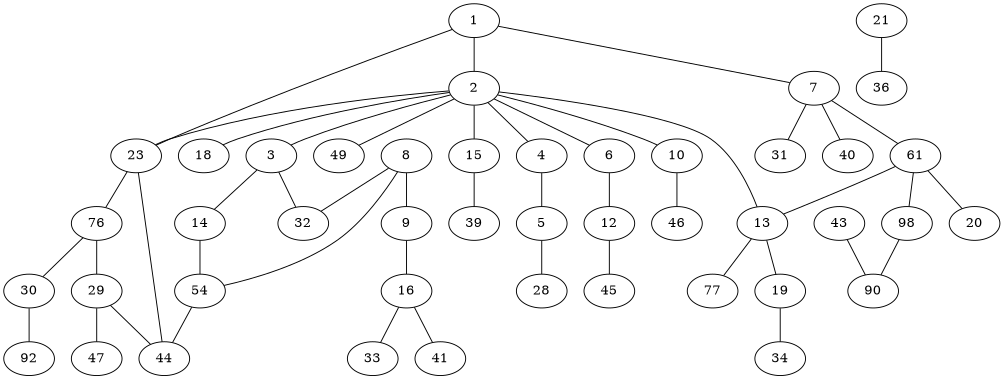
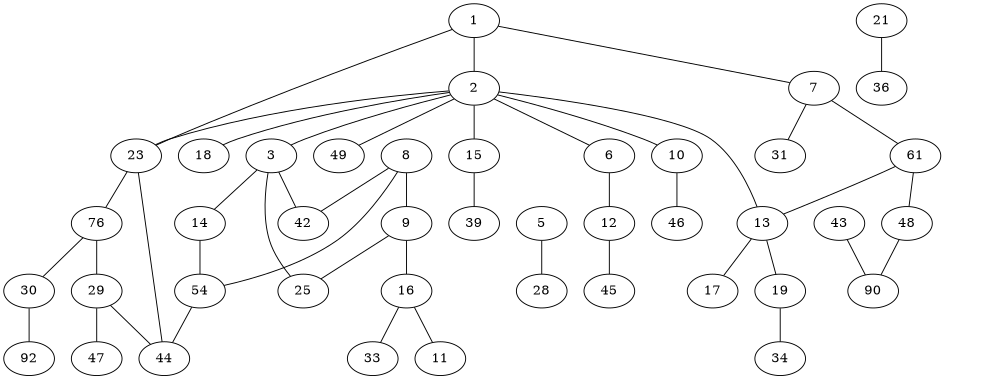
(542, 156) -> none
(848, 156) -> none
(303, 223) -> (303, 223)
(907, 223) -> (907, 223)
(975, 223) -> none
none -> (303, 291)
(713, 291) -> (713, 291)
(440, 359) -> (440, 359)
